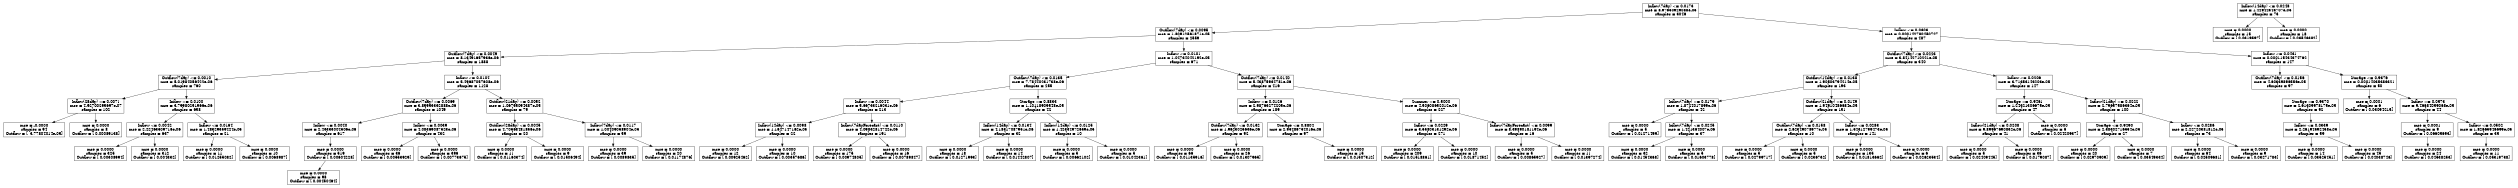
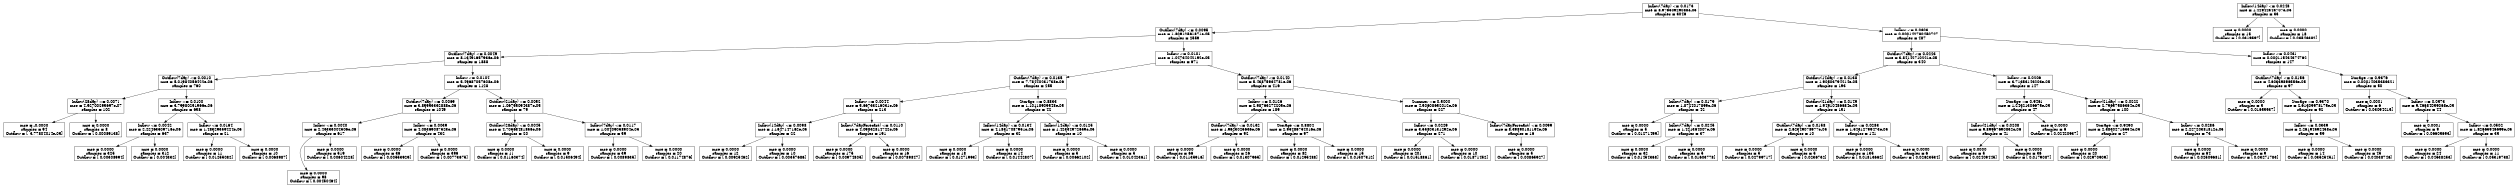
(2265, 11) -> (2265, 11)
none -> (2294, 93)
none -> (2251, 106)
(2428, 140) -> (2458, 141)
none -> (1294, 154)
(1407, 154) -> (1407, 154)
(1578, 154) -> none
(2141, 154) -> none
(323, 165) -> (300, 151)
